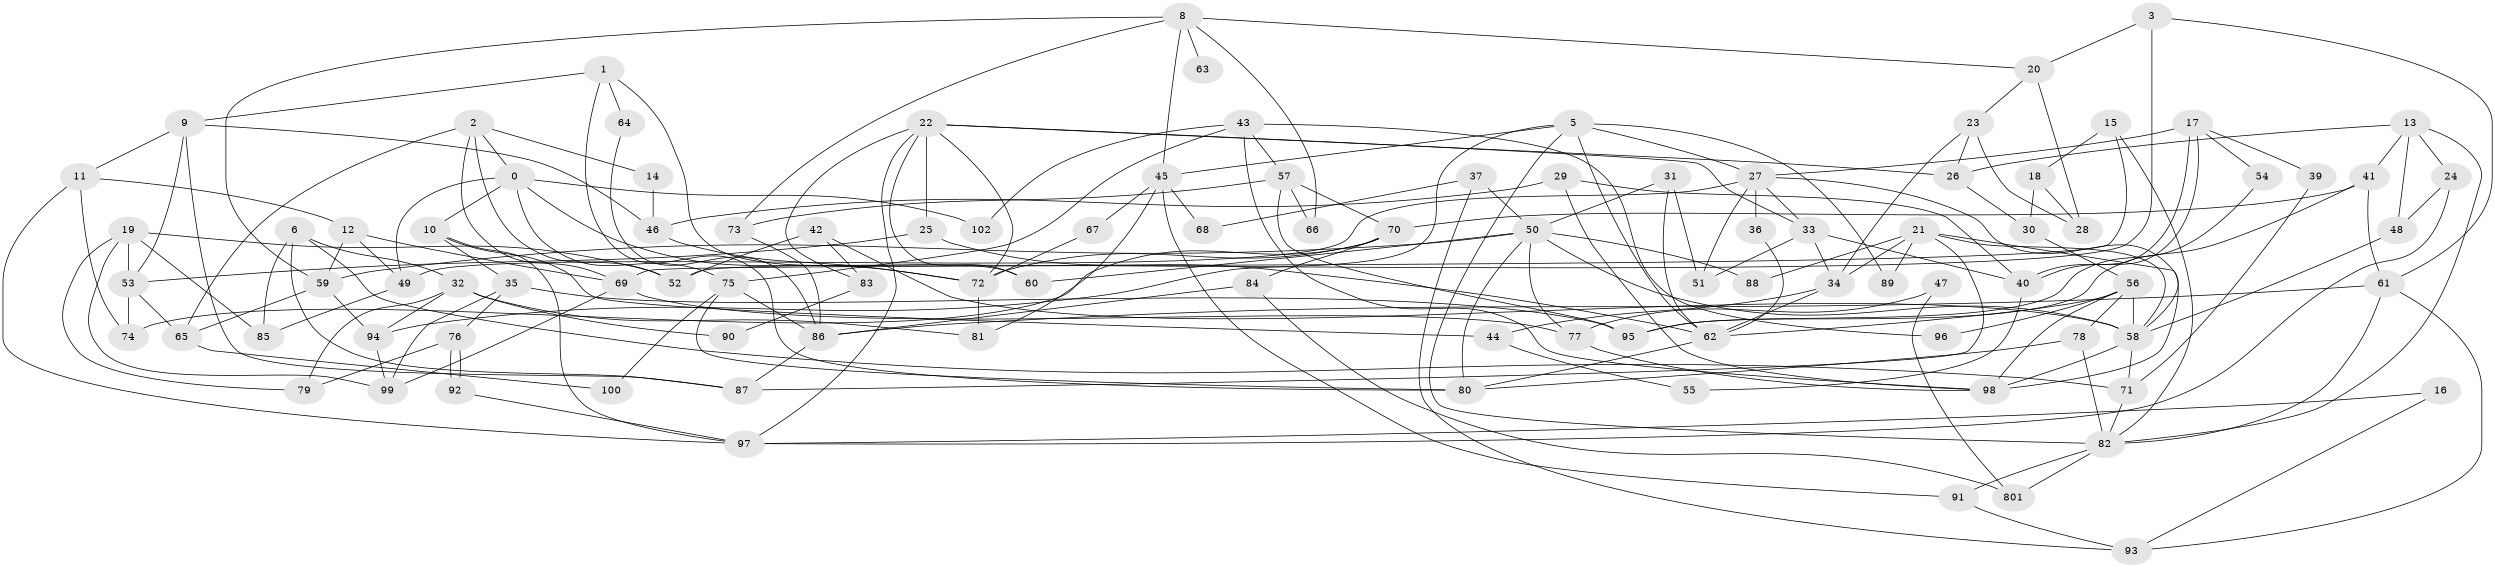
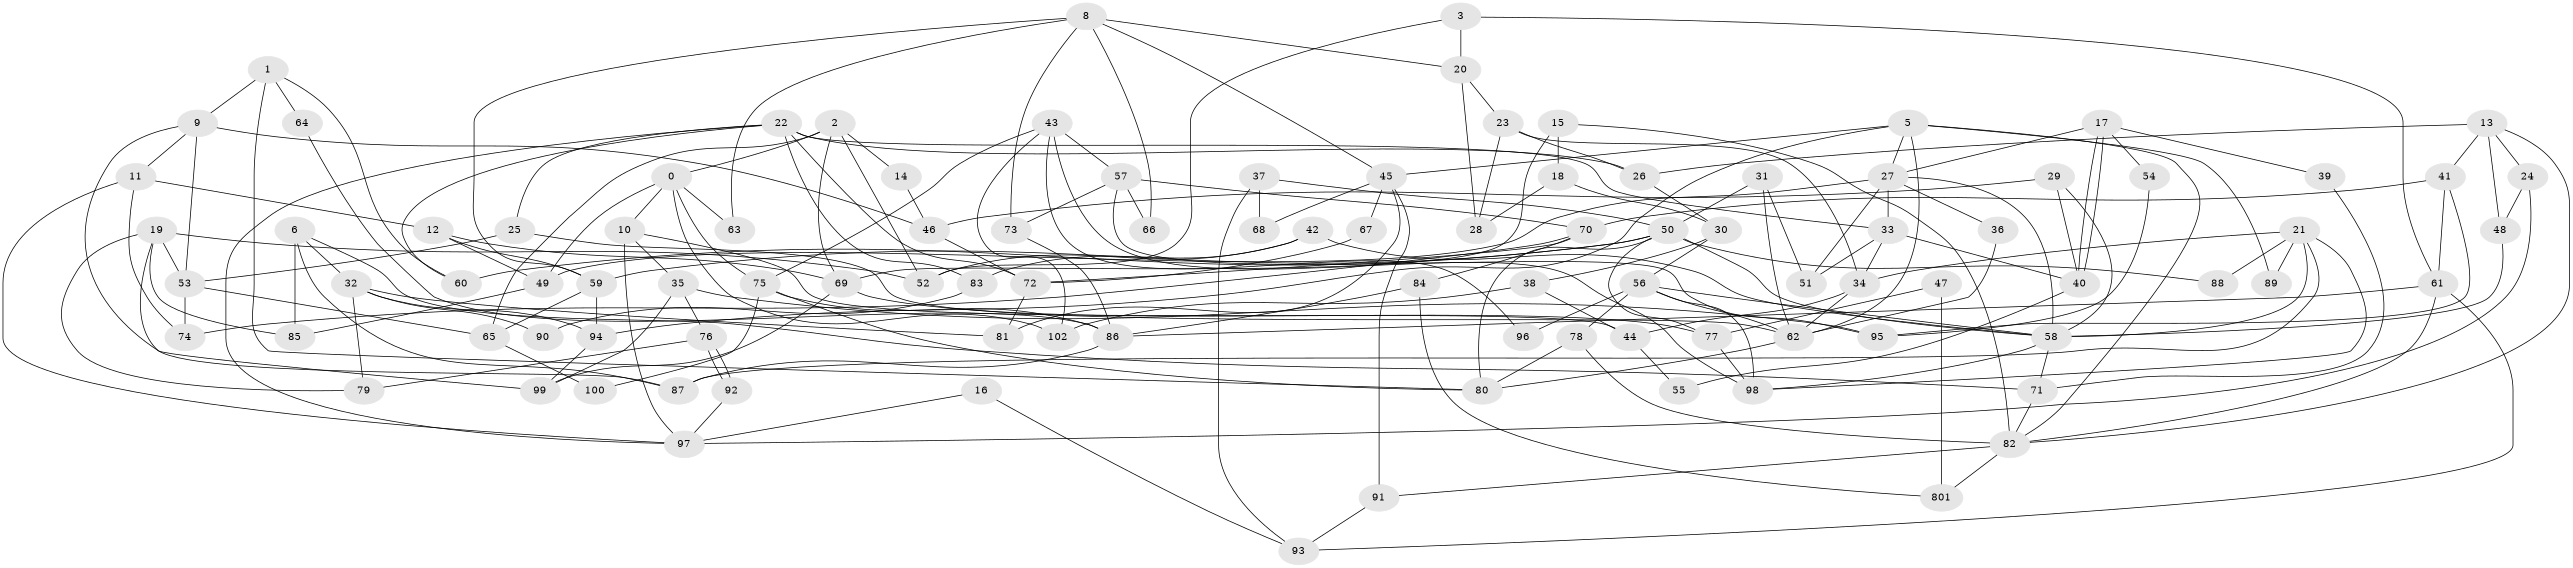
(657, 253) -> (703, 204)
none -> (1530, 284)
(1702, 358) -> (2110, 262)
